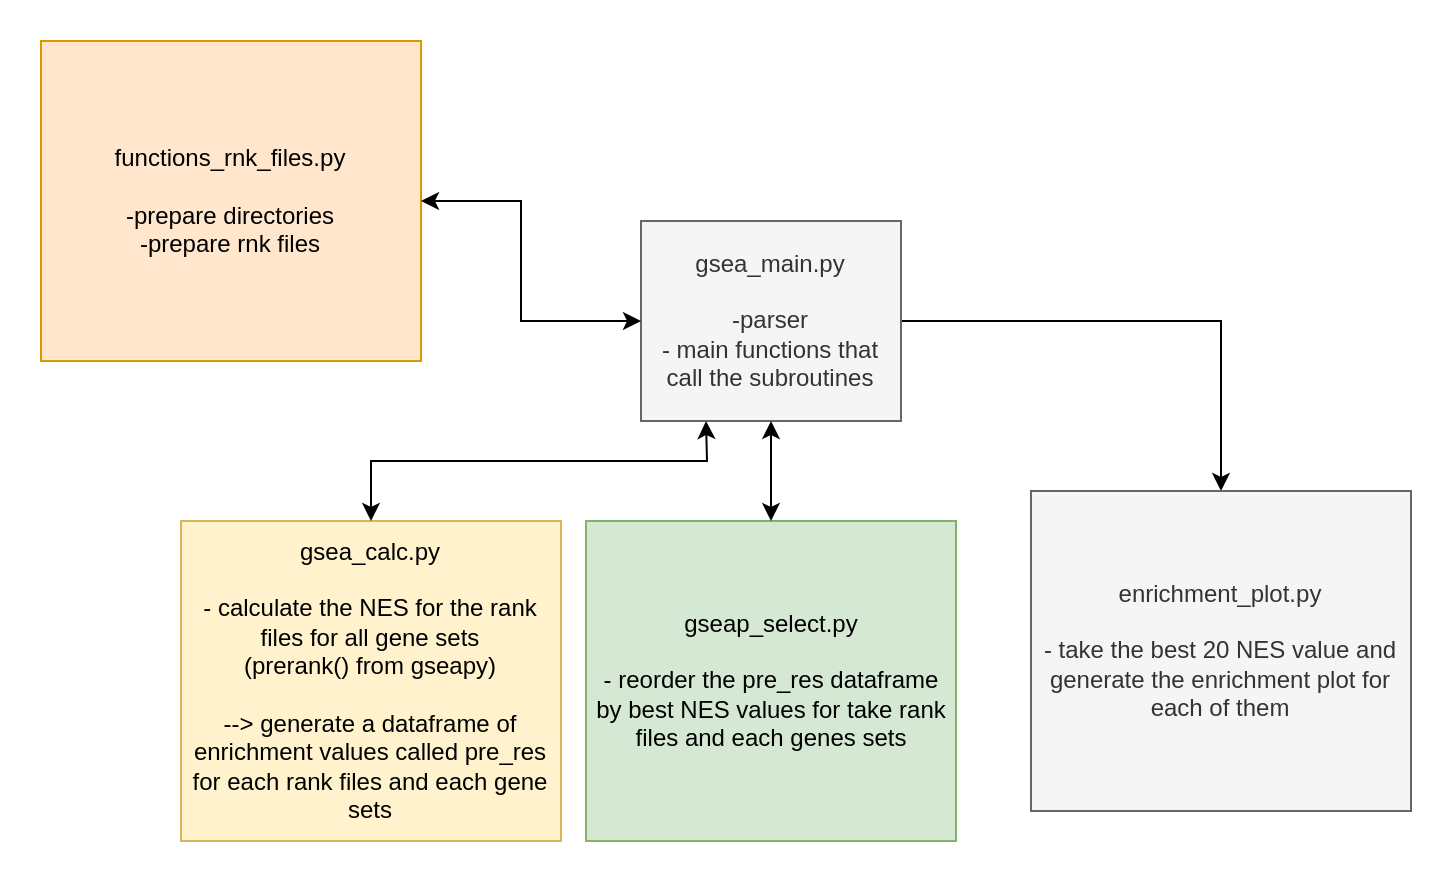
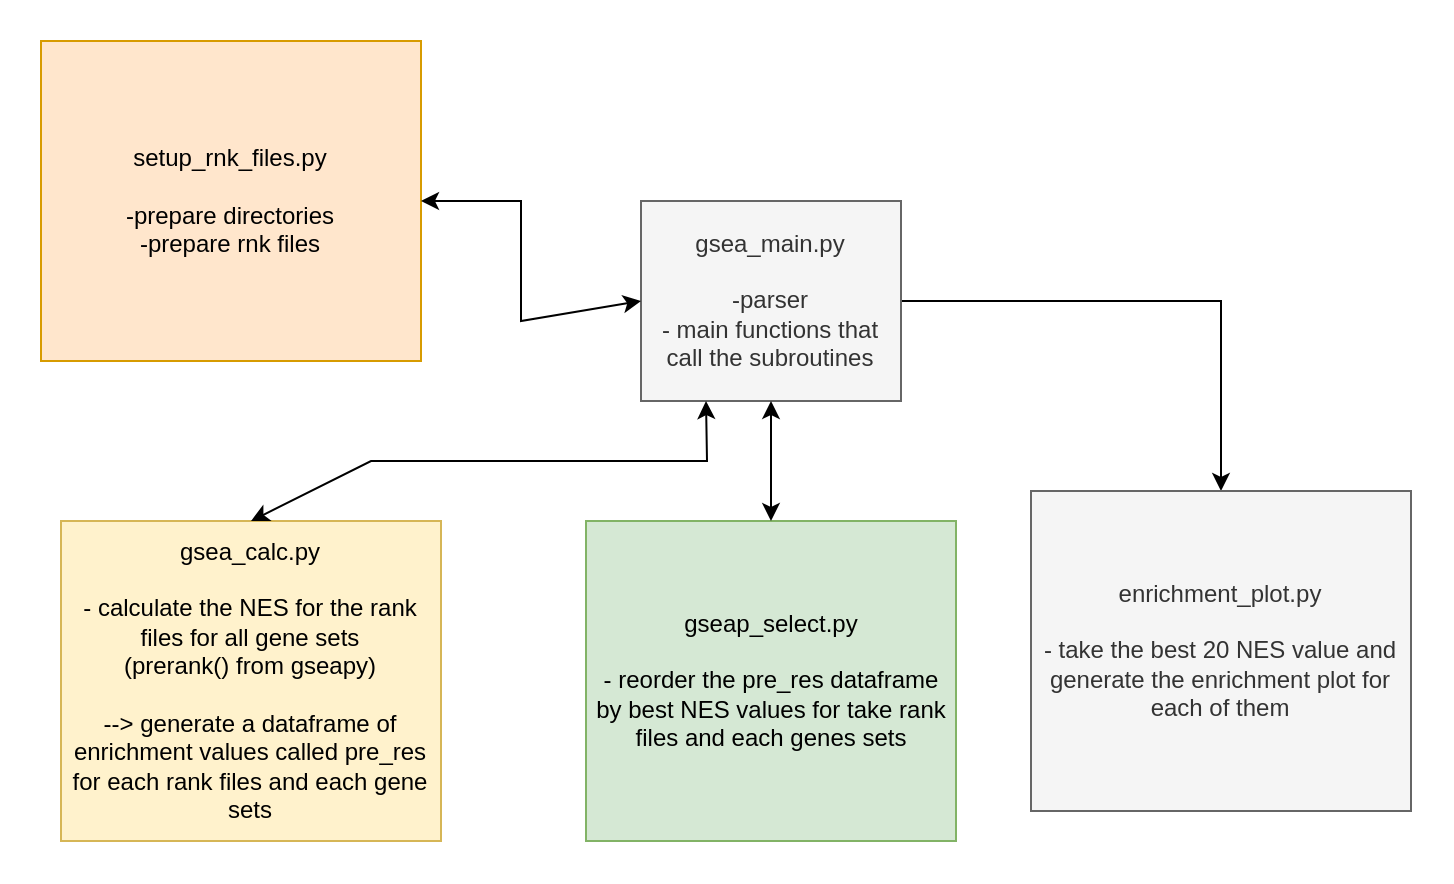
(231, 201) -> (231, 201)
(771, 321) -> (771, 301)
(371, 681) -> (251, 681)
